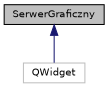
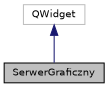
(54, 49) -> (54, 49)
